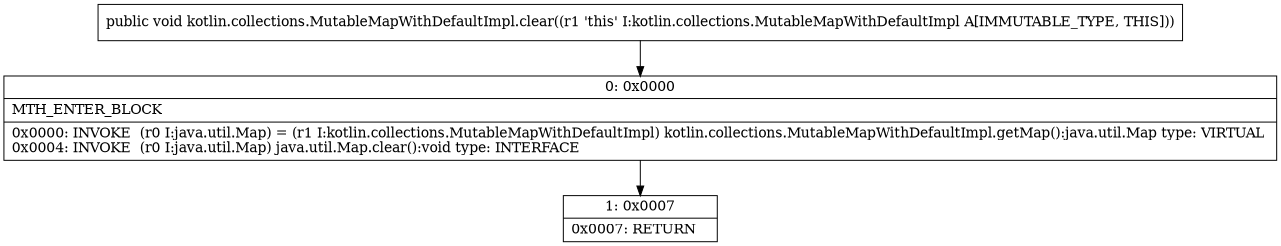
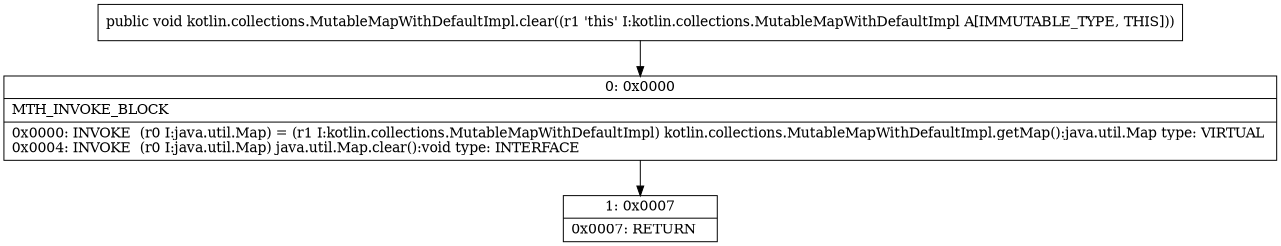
(87, 110) -> (90, 110)
